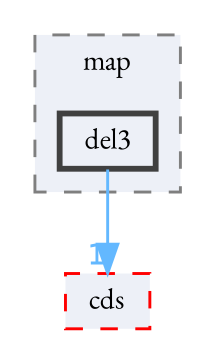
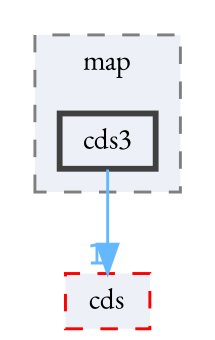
(108, 141) -> (108, 141)
